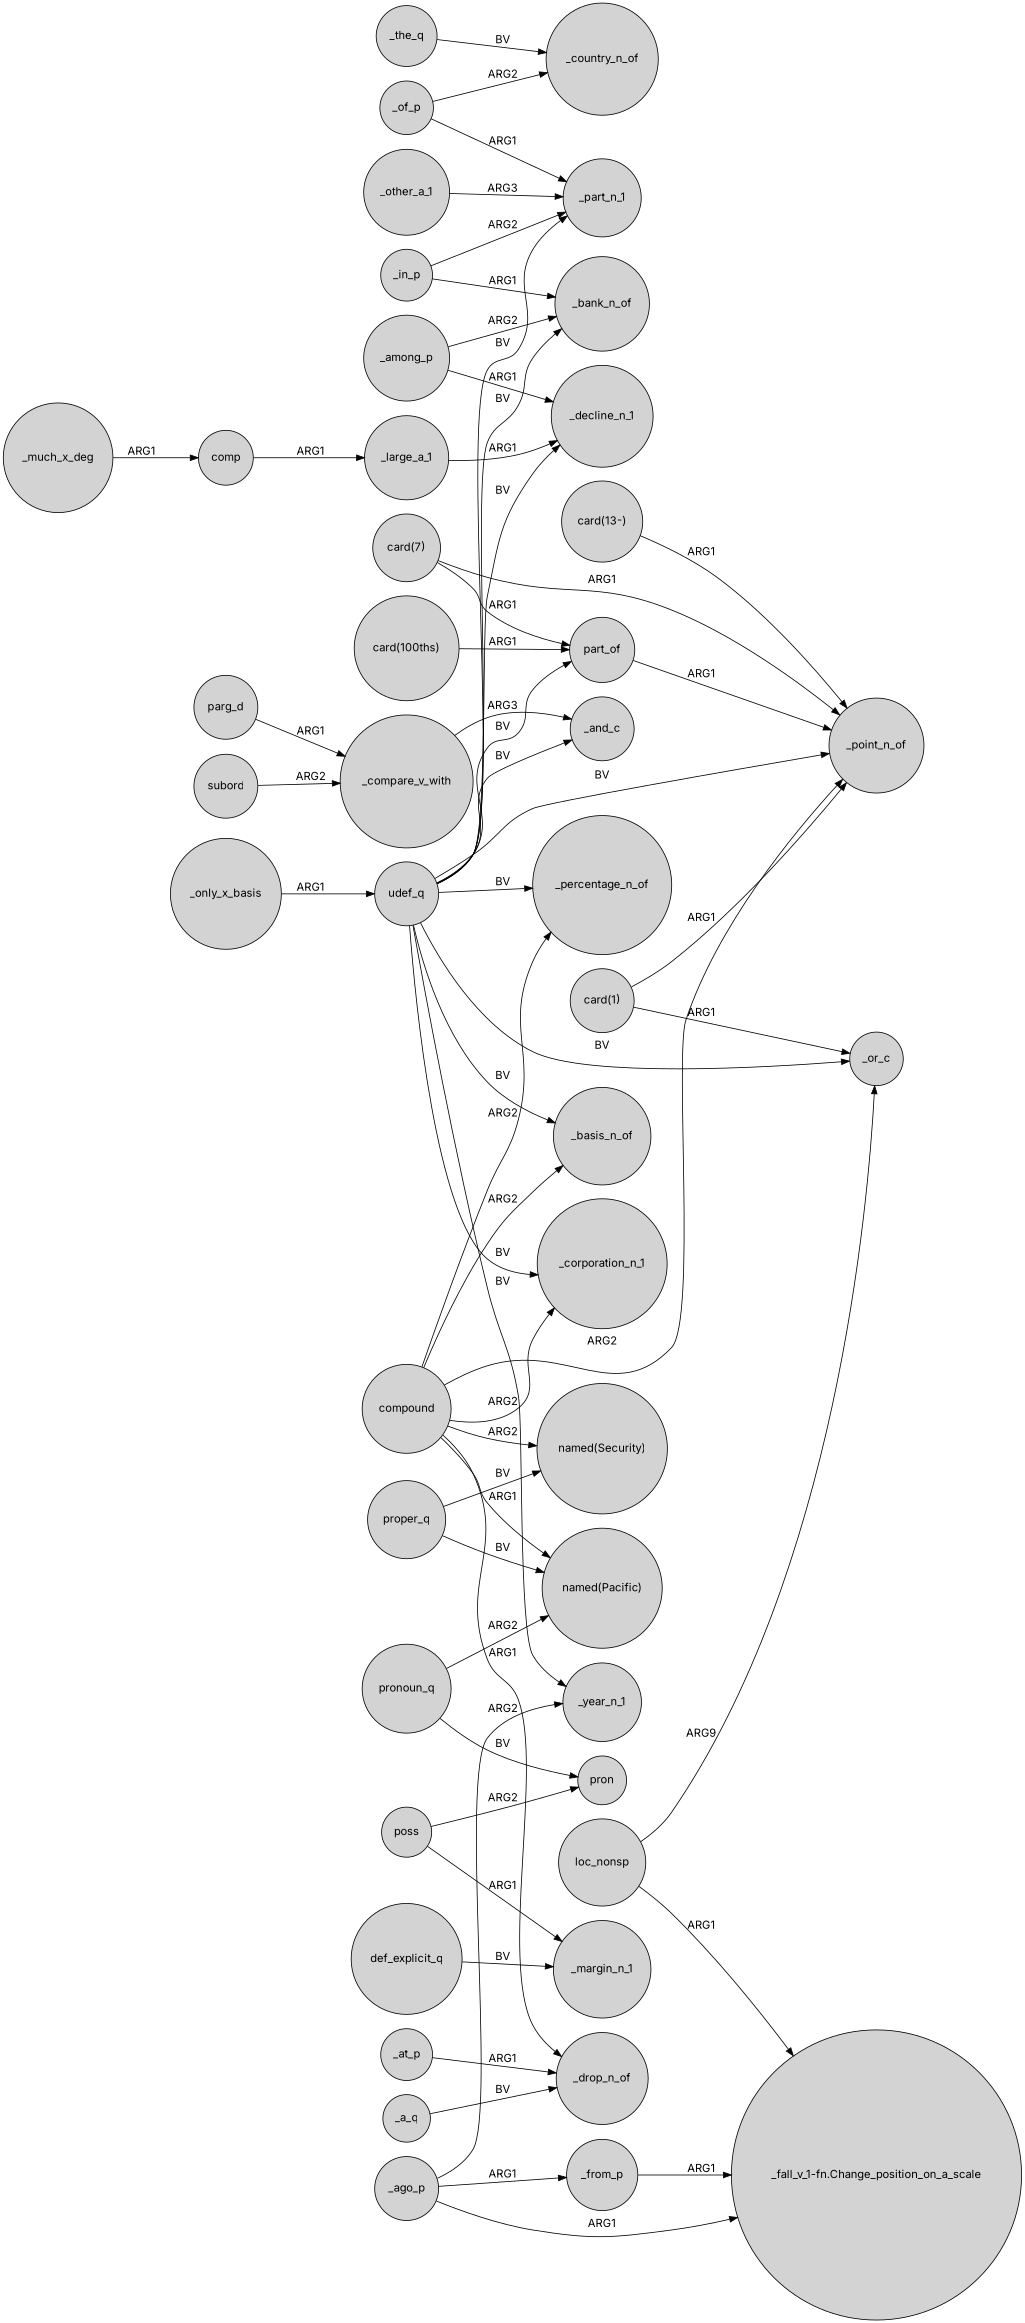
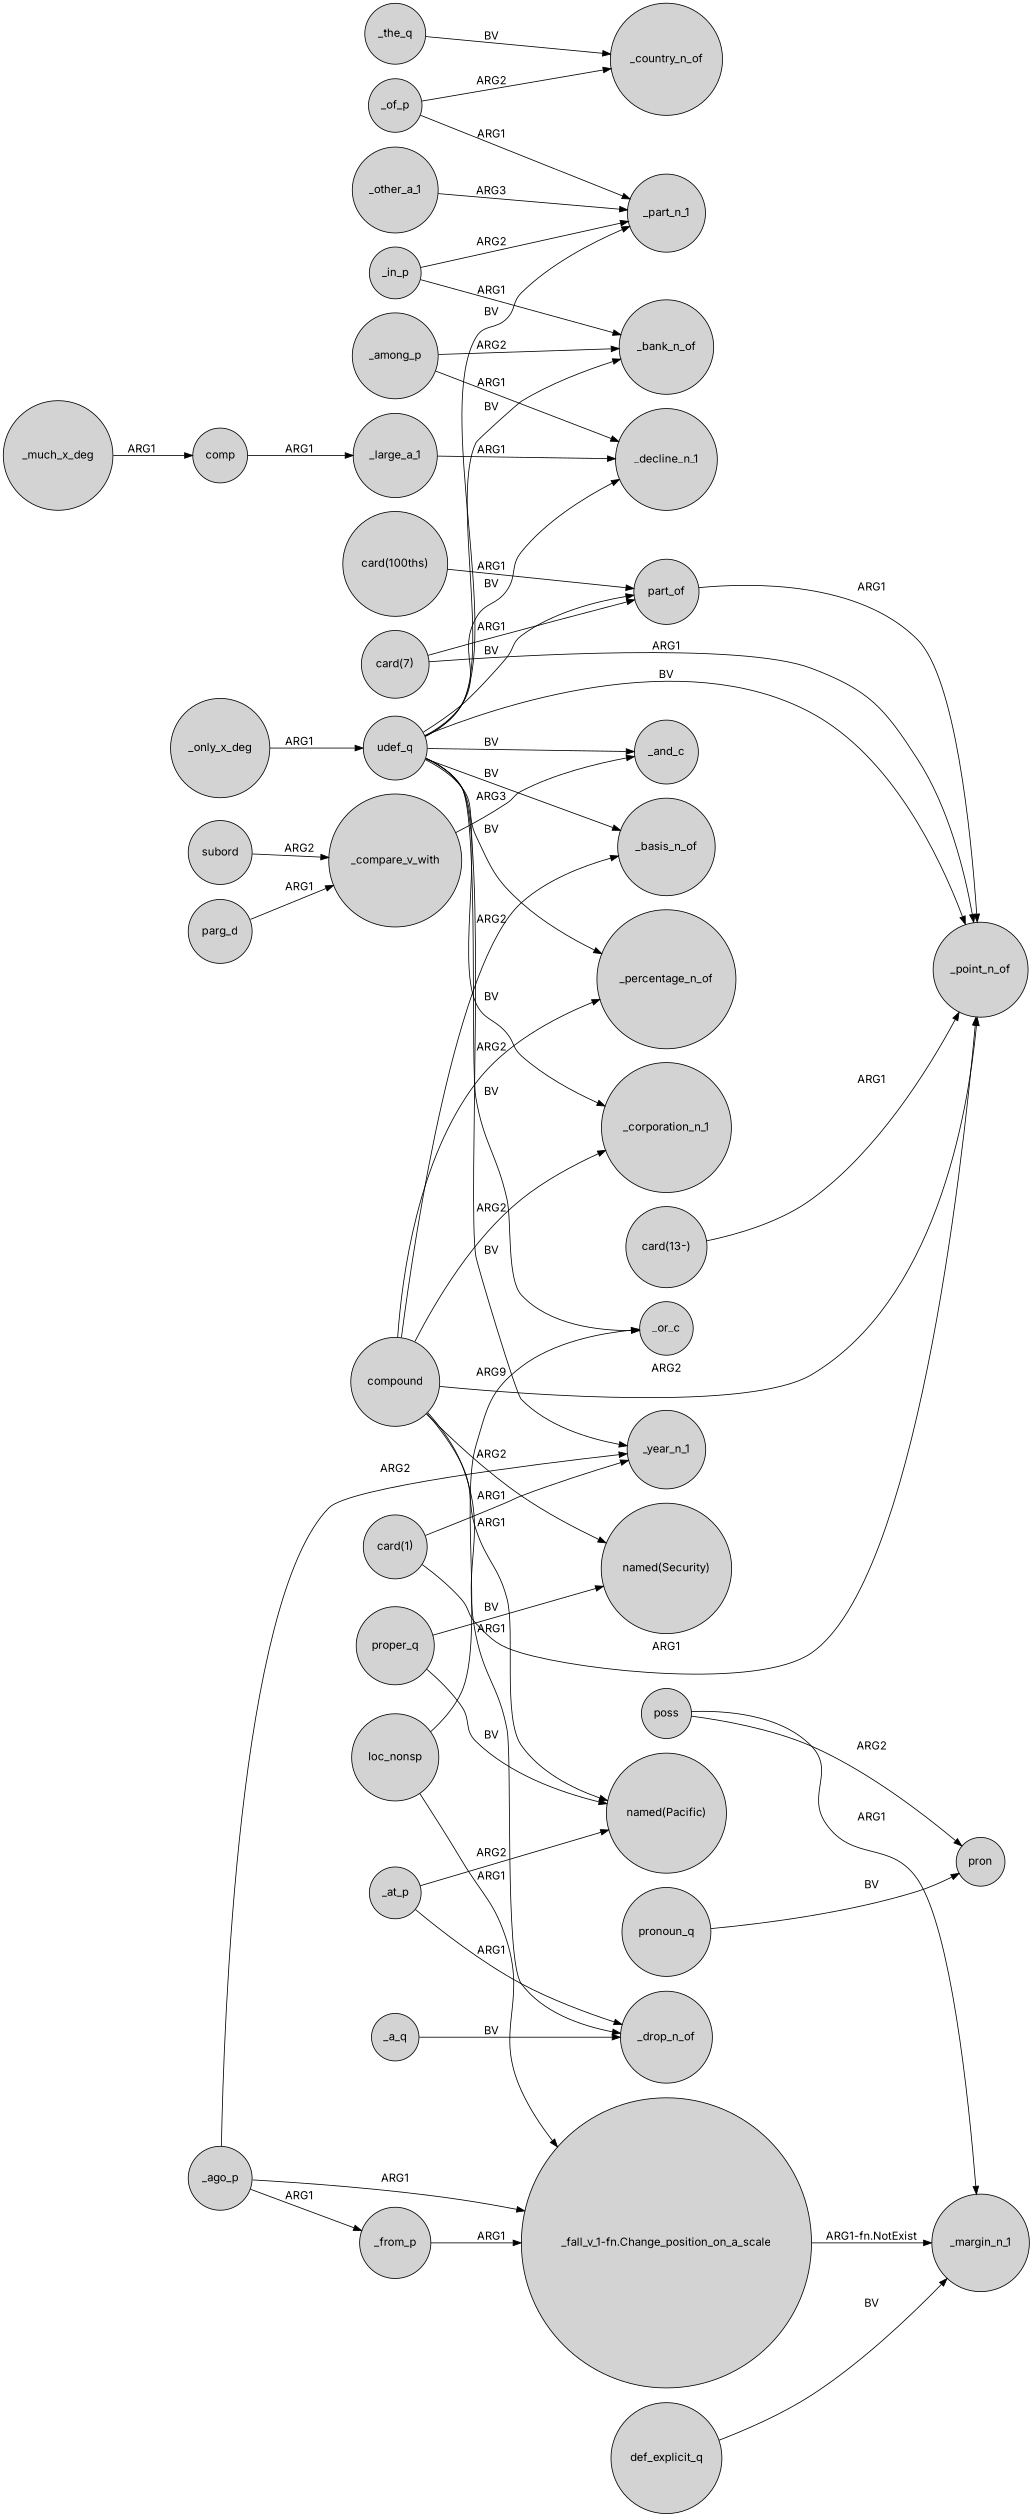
(226, 894) -> (220, 748)
(738, 1029) -> (512, 1500)
(494, 1644) -> (515, 1858)
none -> (868, 2243)
